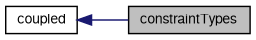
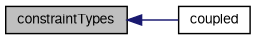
(110, 20) -> (160, 20)
